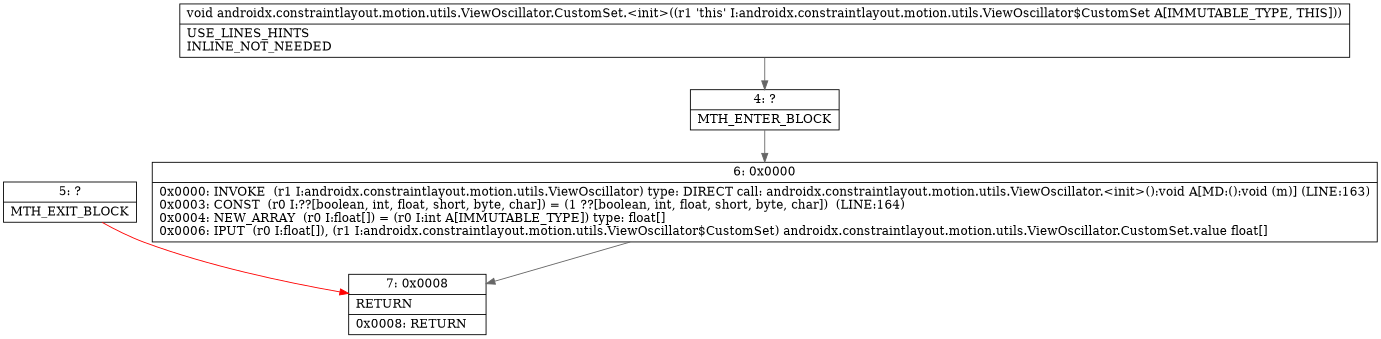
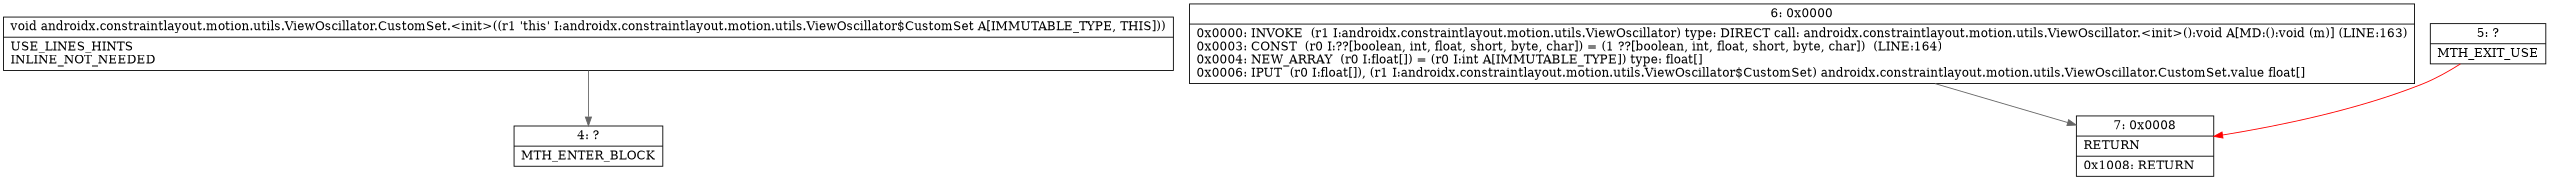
(765, 142) -> none
(70, 212) -> (2488, 53)
(417, 324) -> (2145, 166)
